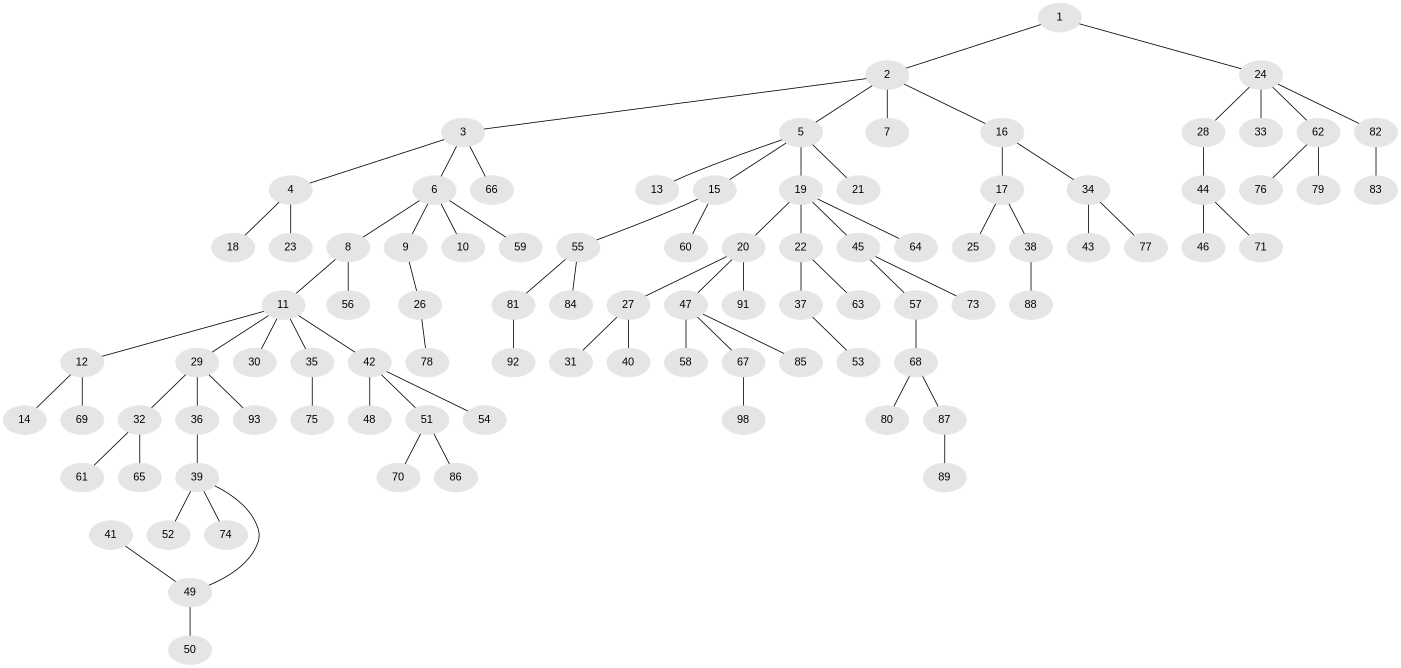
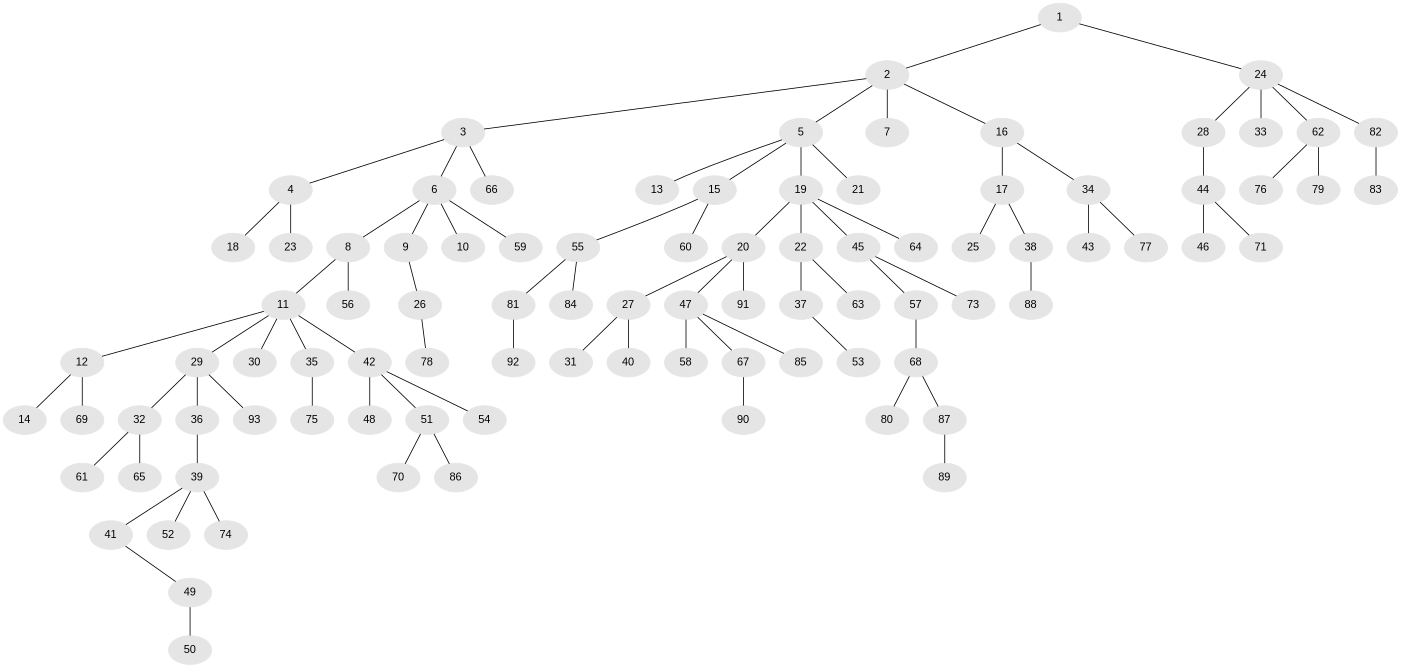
(744, 420) -> (744, 420)
(259, 538) -> (154, 506)
